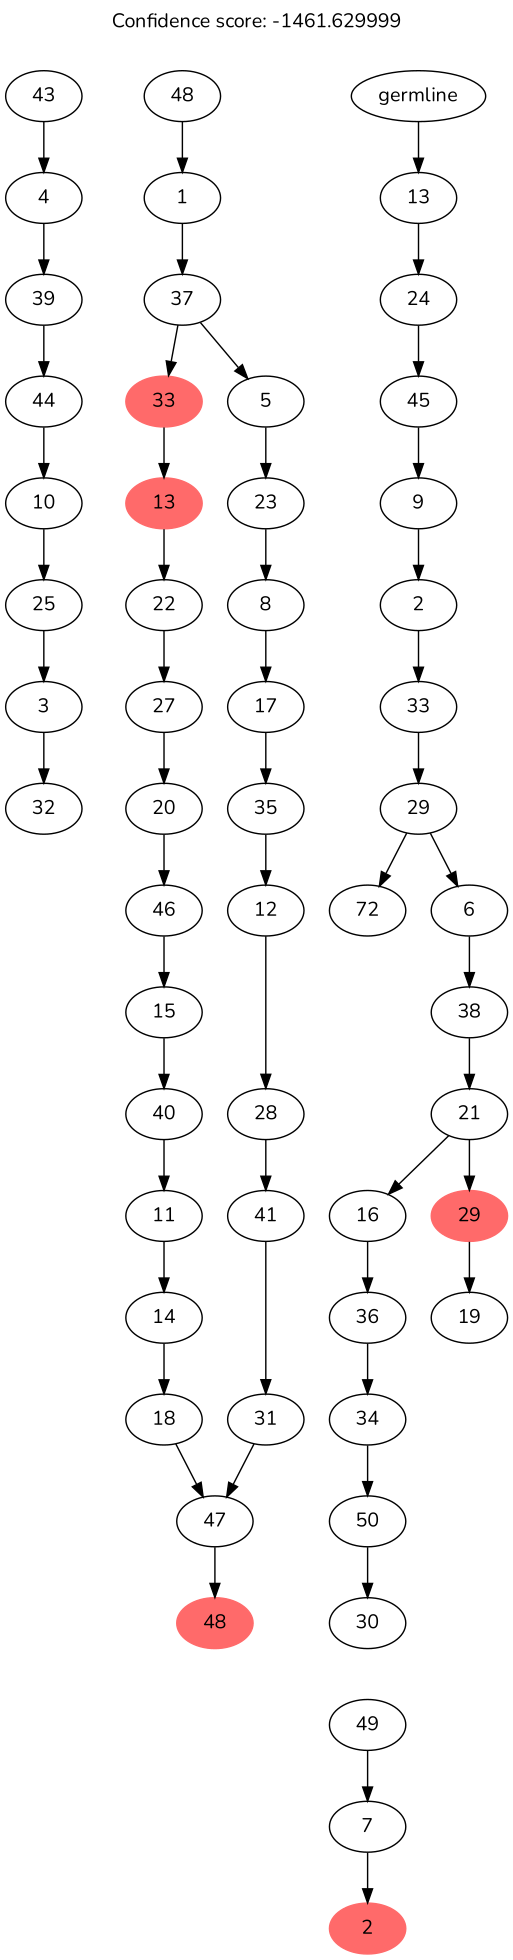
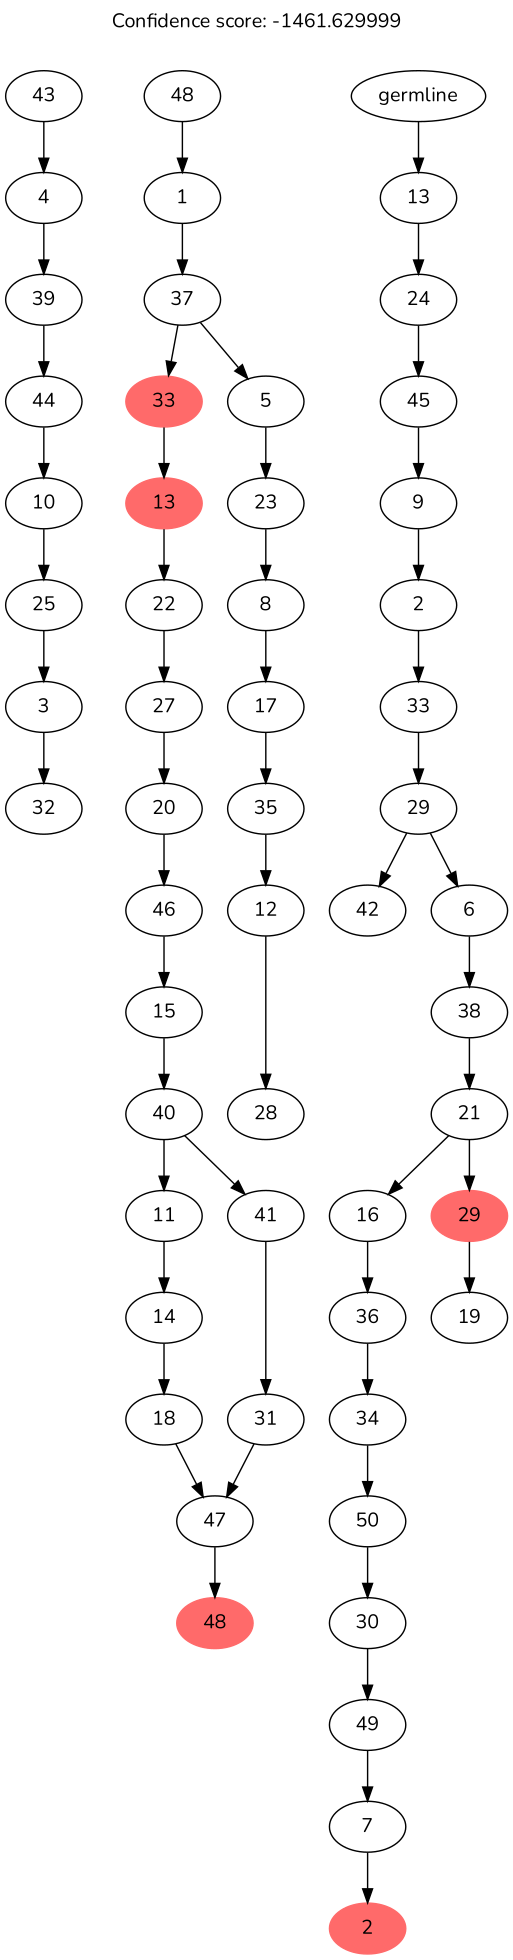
(368, 911) -> (368, 911)
(266, 1158) -> (210, 1160)
none -> (368, 1667)
